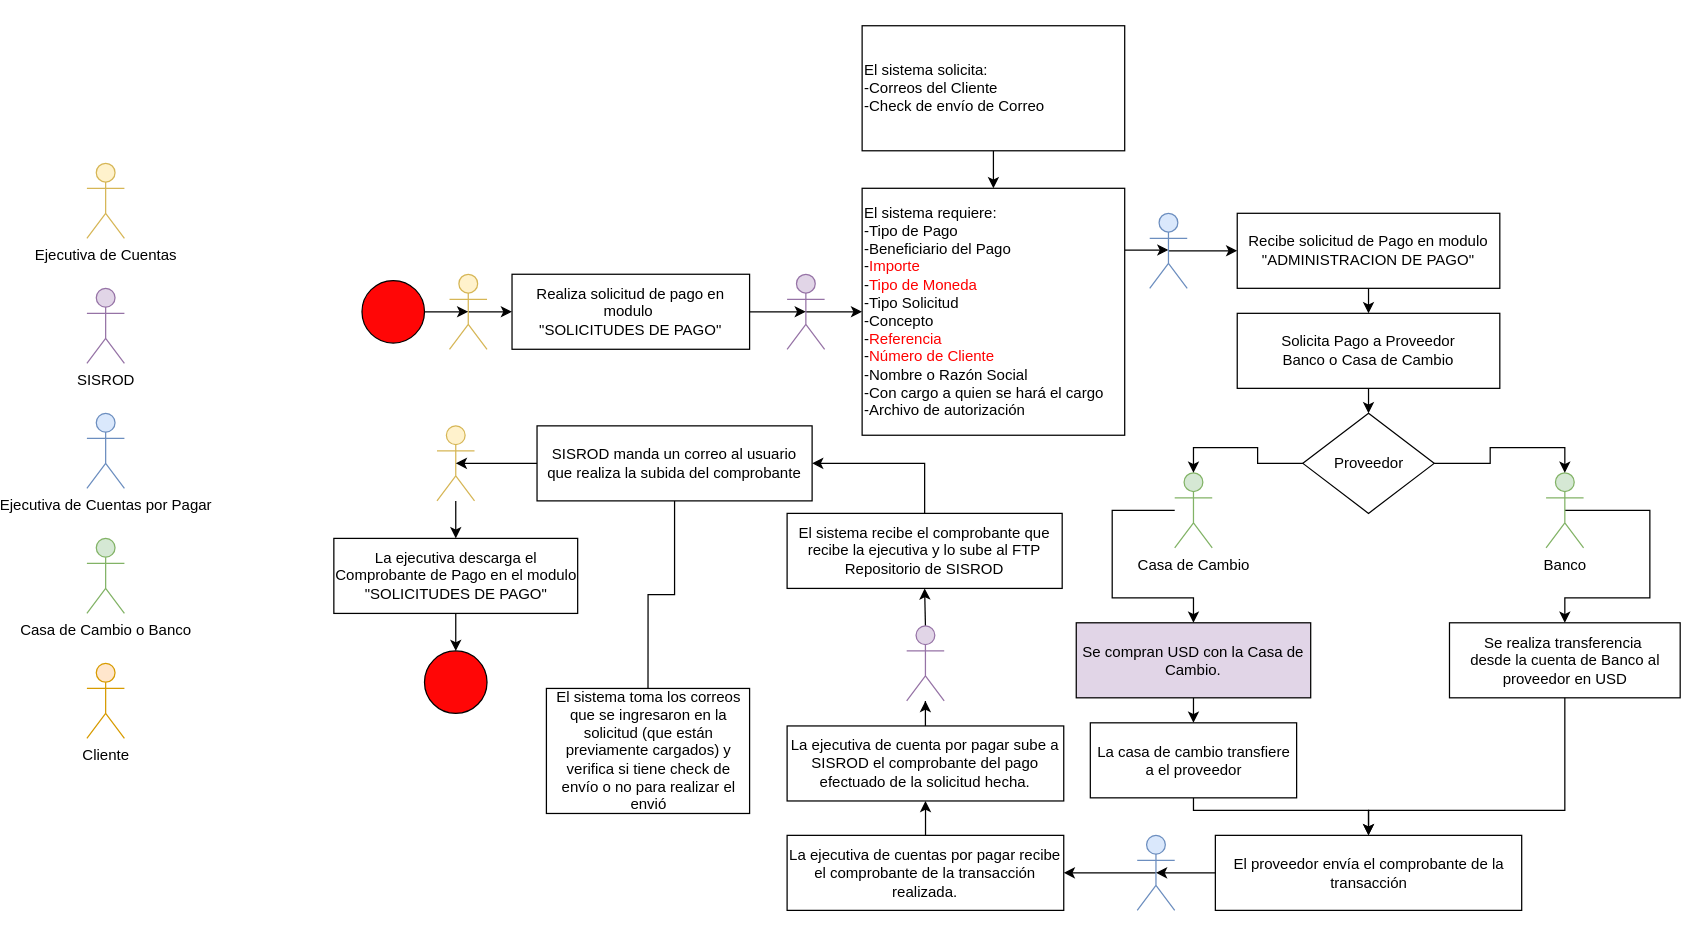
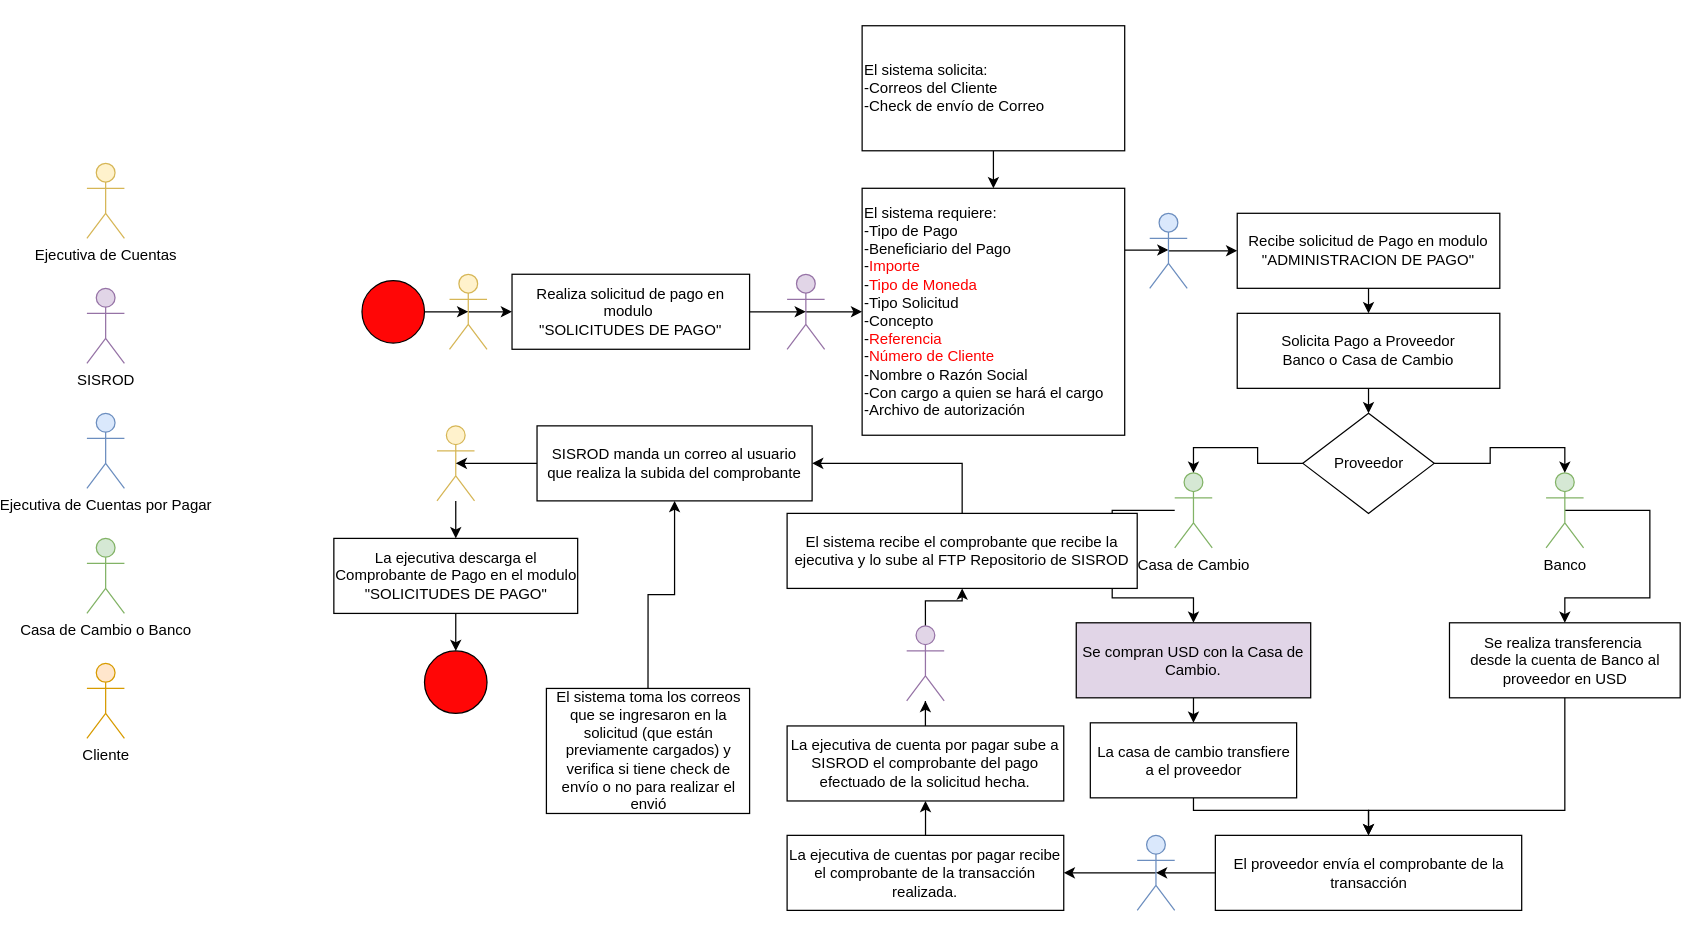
(674, 507) -> (674, 511)
(924, 551) -> (962, 551)
